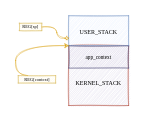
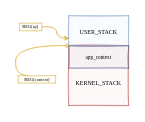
(63, 38) -> (64, 38)
(64, 46) -> (63, 46)
(99, 76) -> (99, 76)
